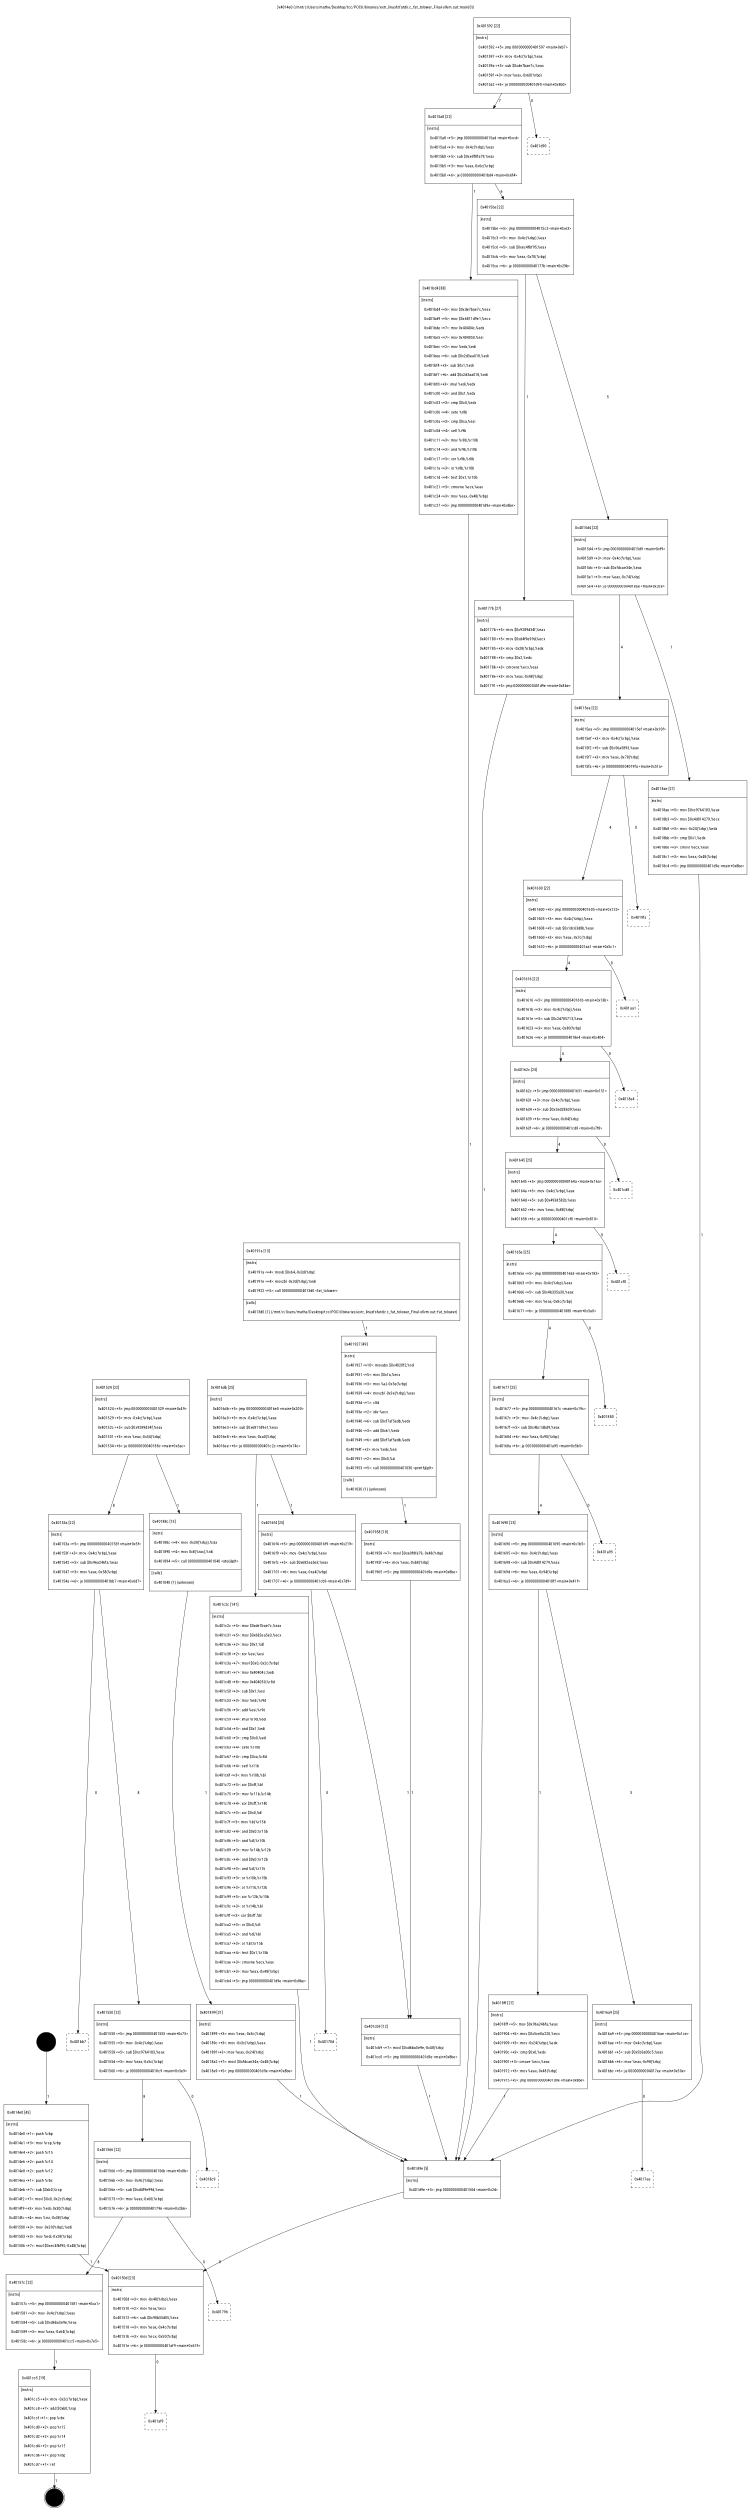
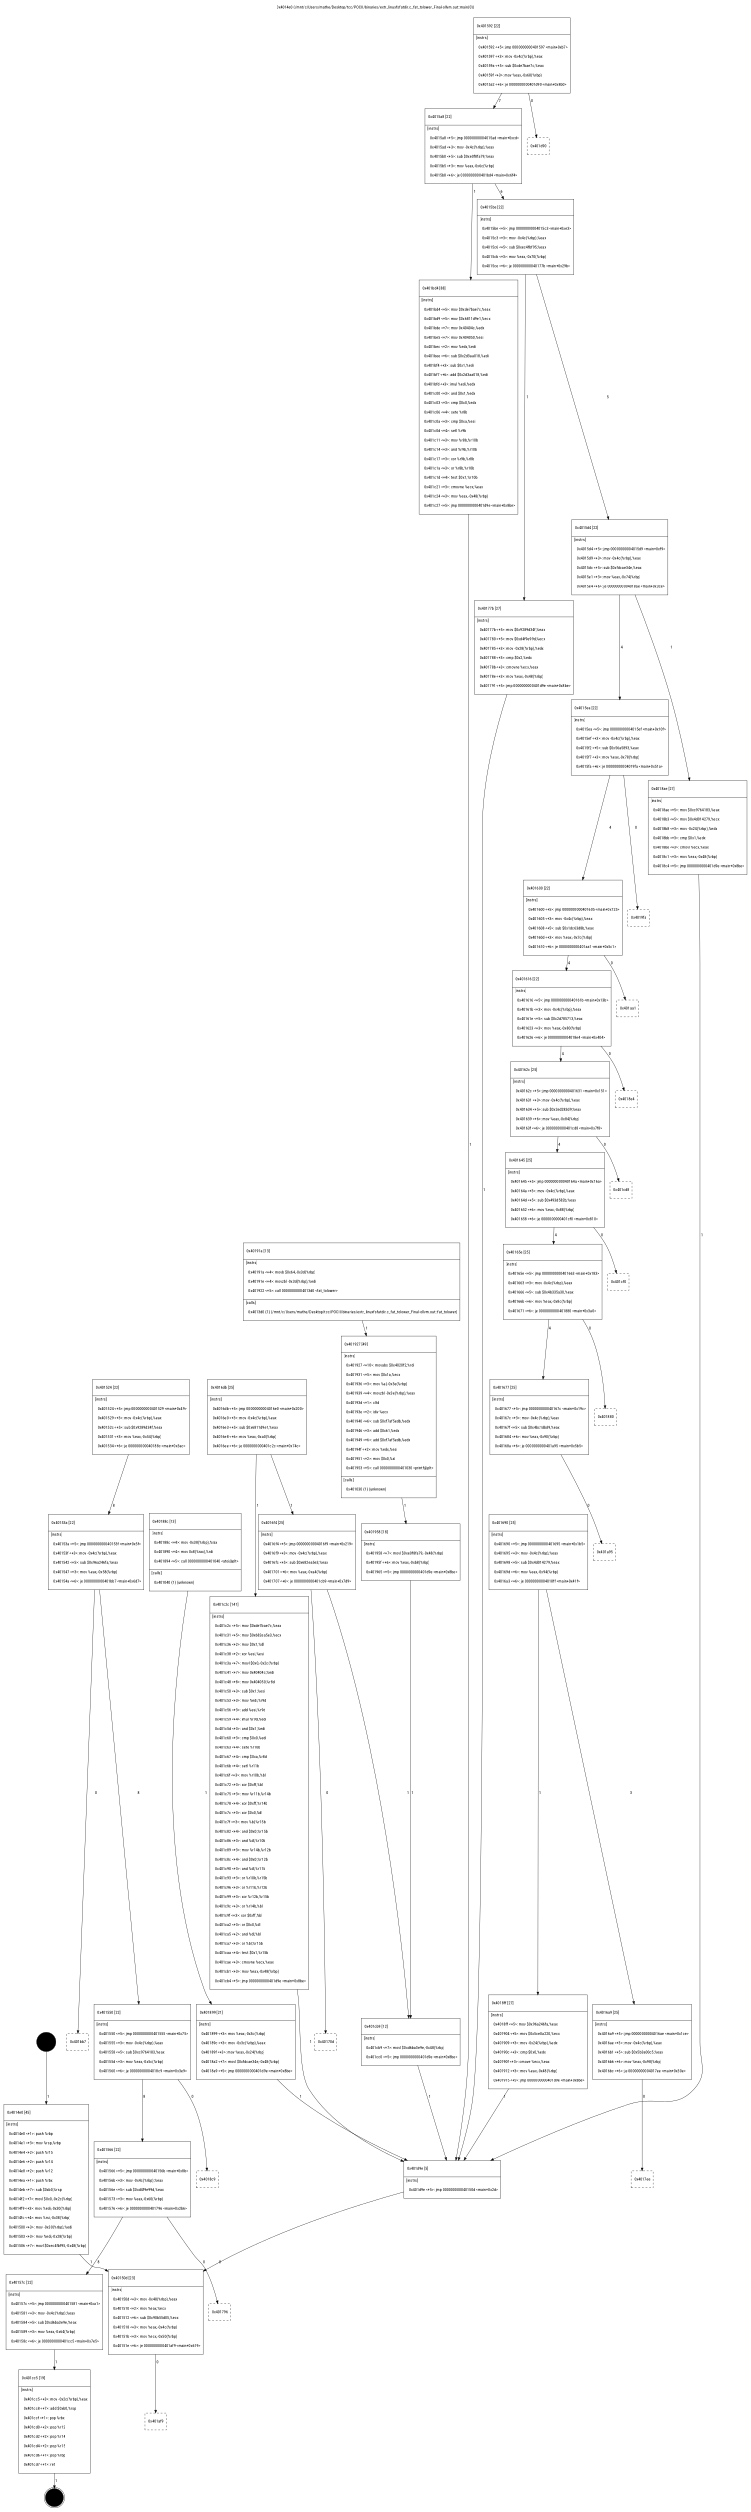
(167, 1483) -> none
(539, 1483) -> none
